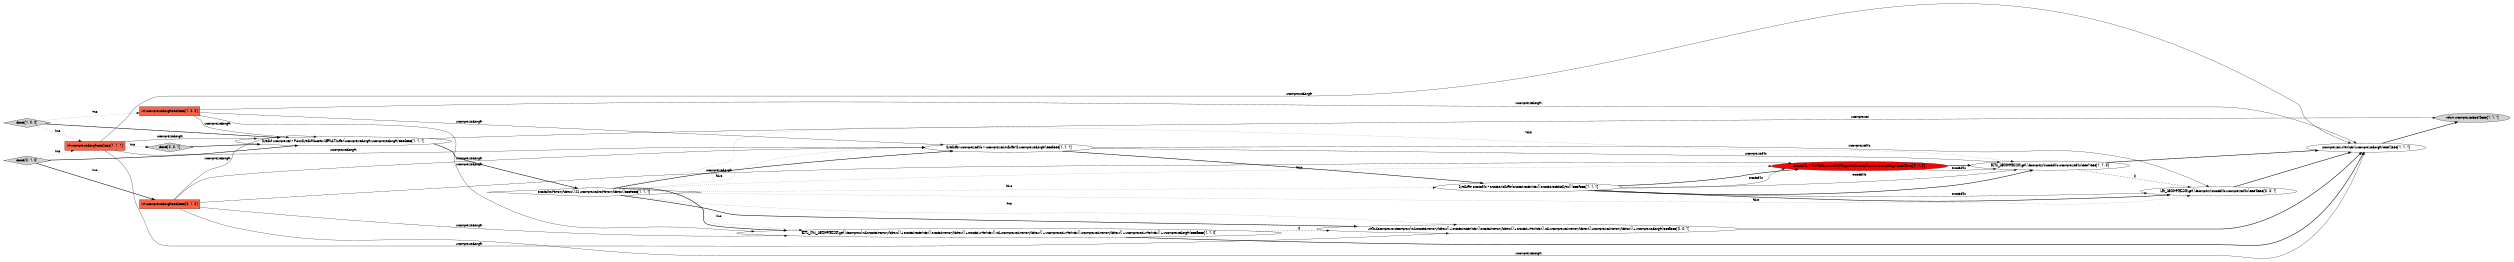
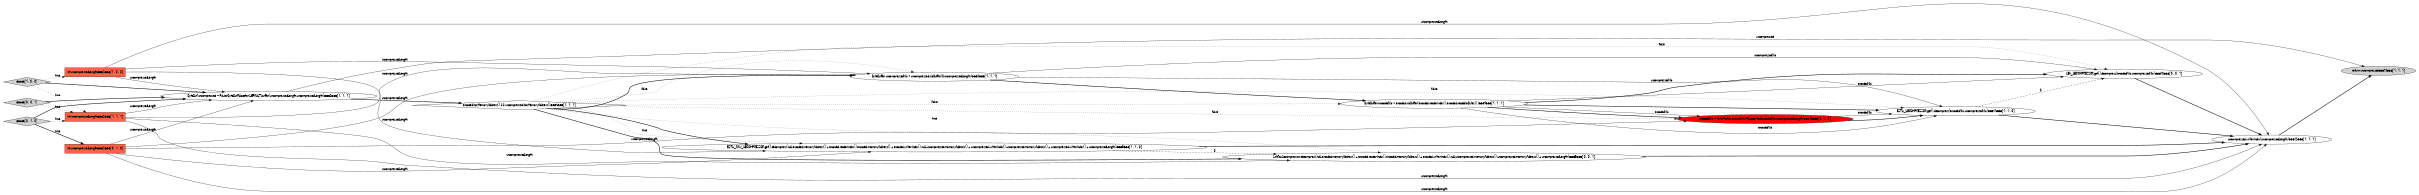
(135, 147) -> (58, 109)
